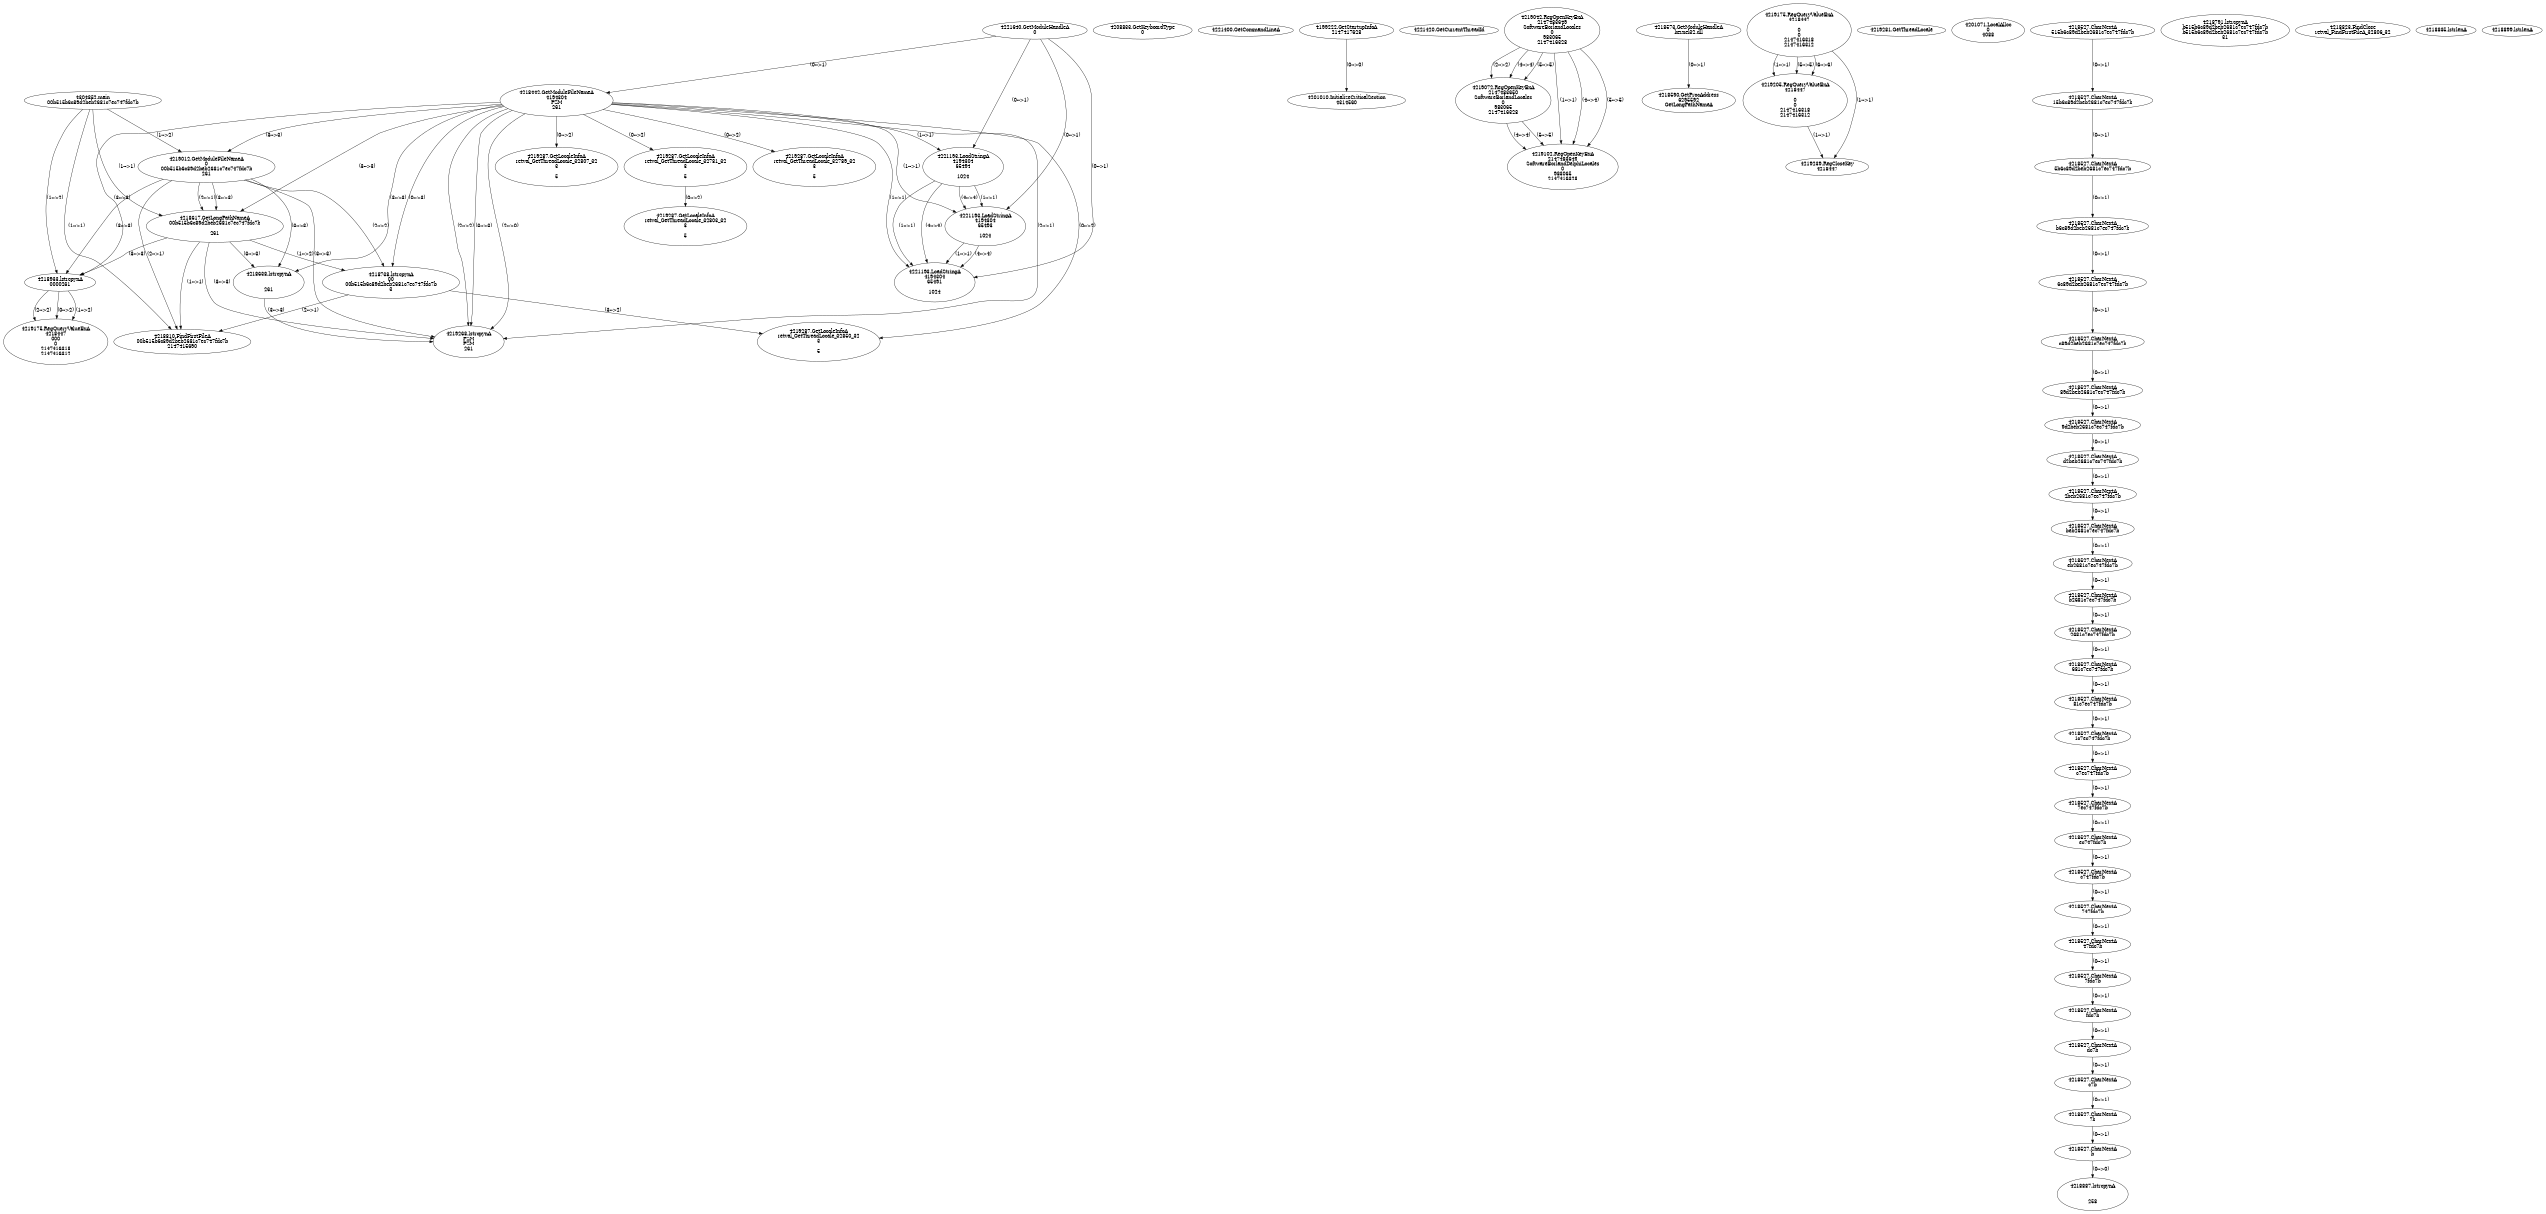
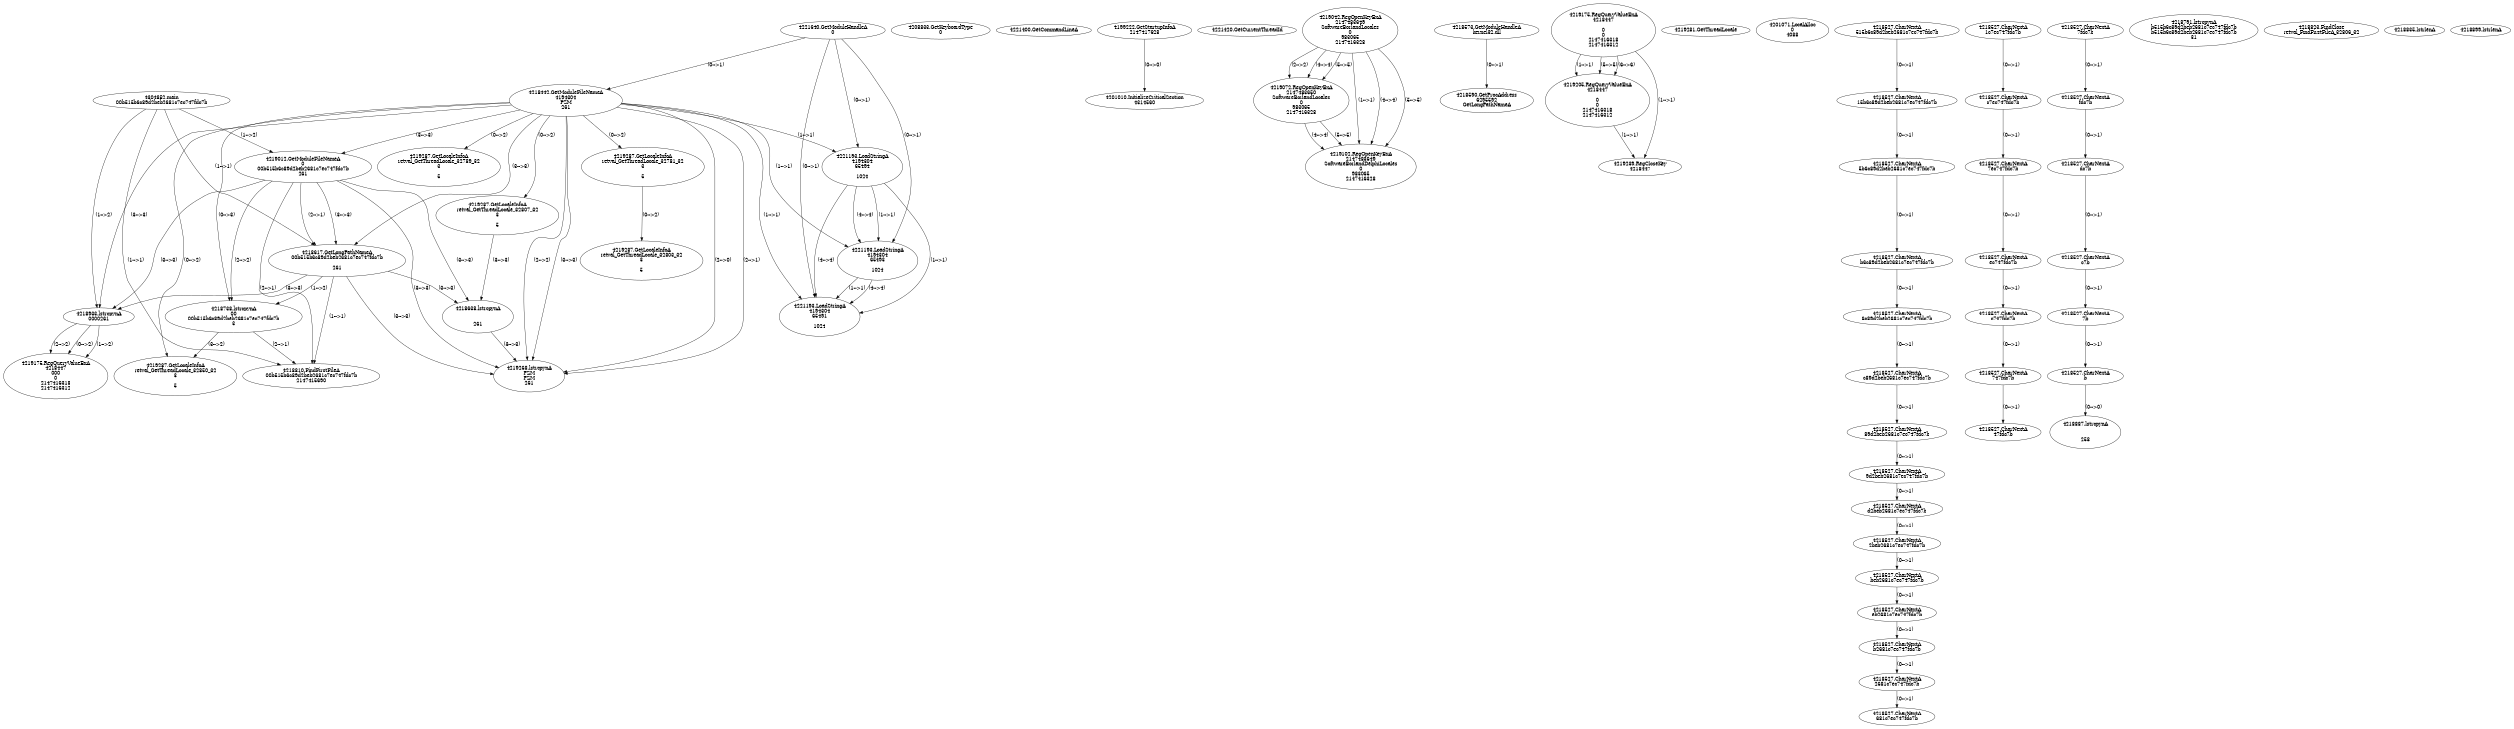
(392, 187) -> (488, 266)
(2093, 702) -> none
(2093, 960) -> none
